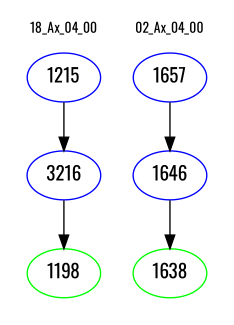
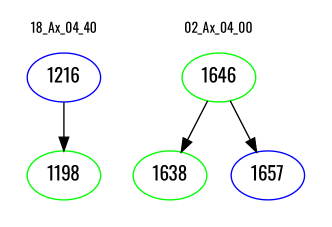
(64, 29) -> (64, 29)
(64, 78) -> none
(170, 120) -> (240, 120)
(64, 175) -> (64, 78)
(170, 175) -> (219, 78)
